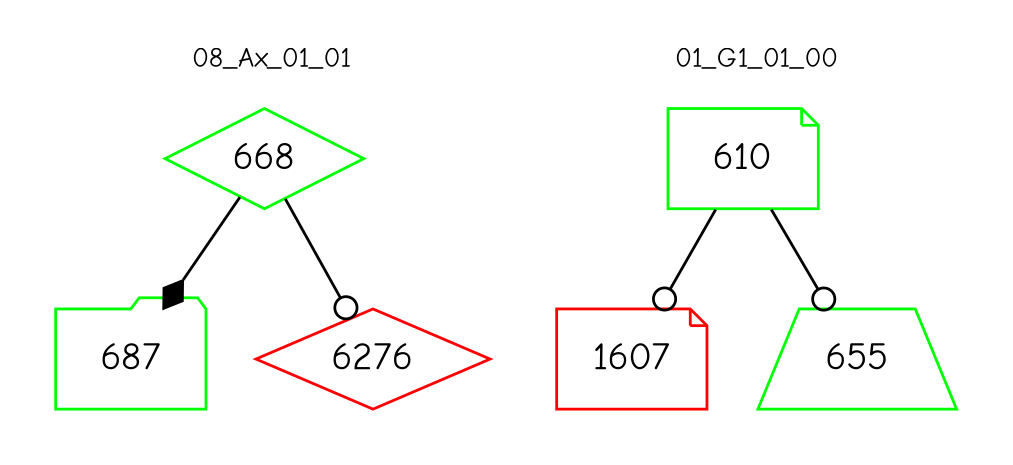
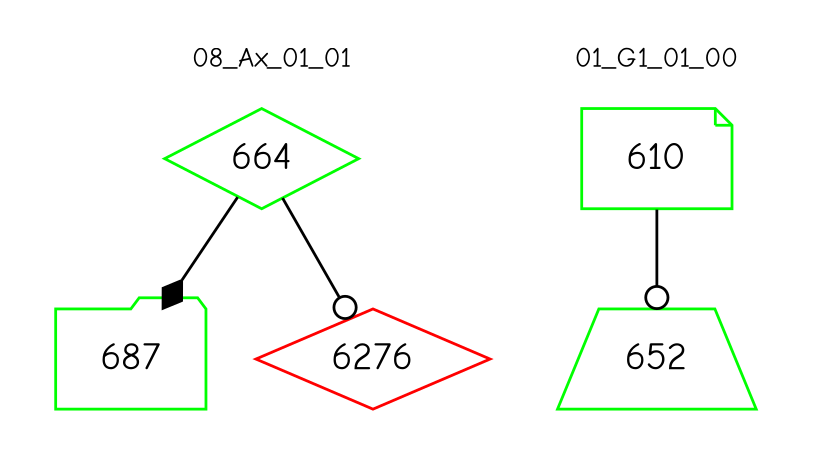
(264, 159) -> (262, 159)
(632, 359) -> none
(857, 359) -> (657, 359)
